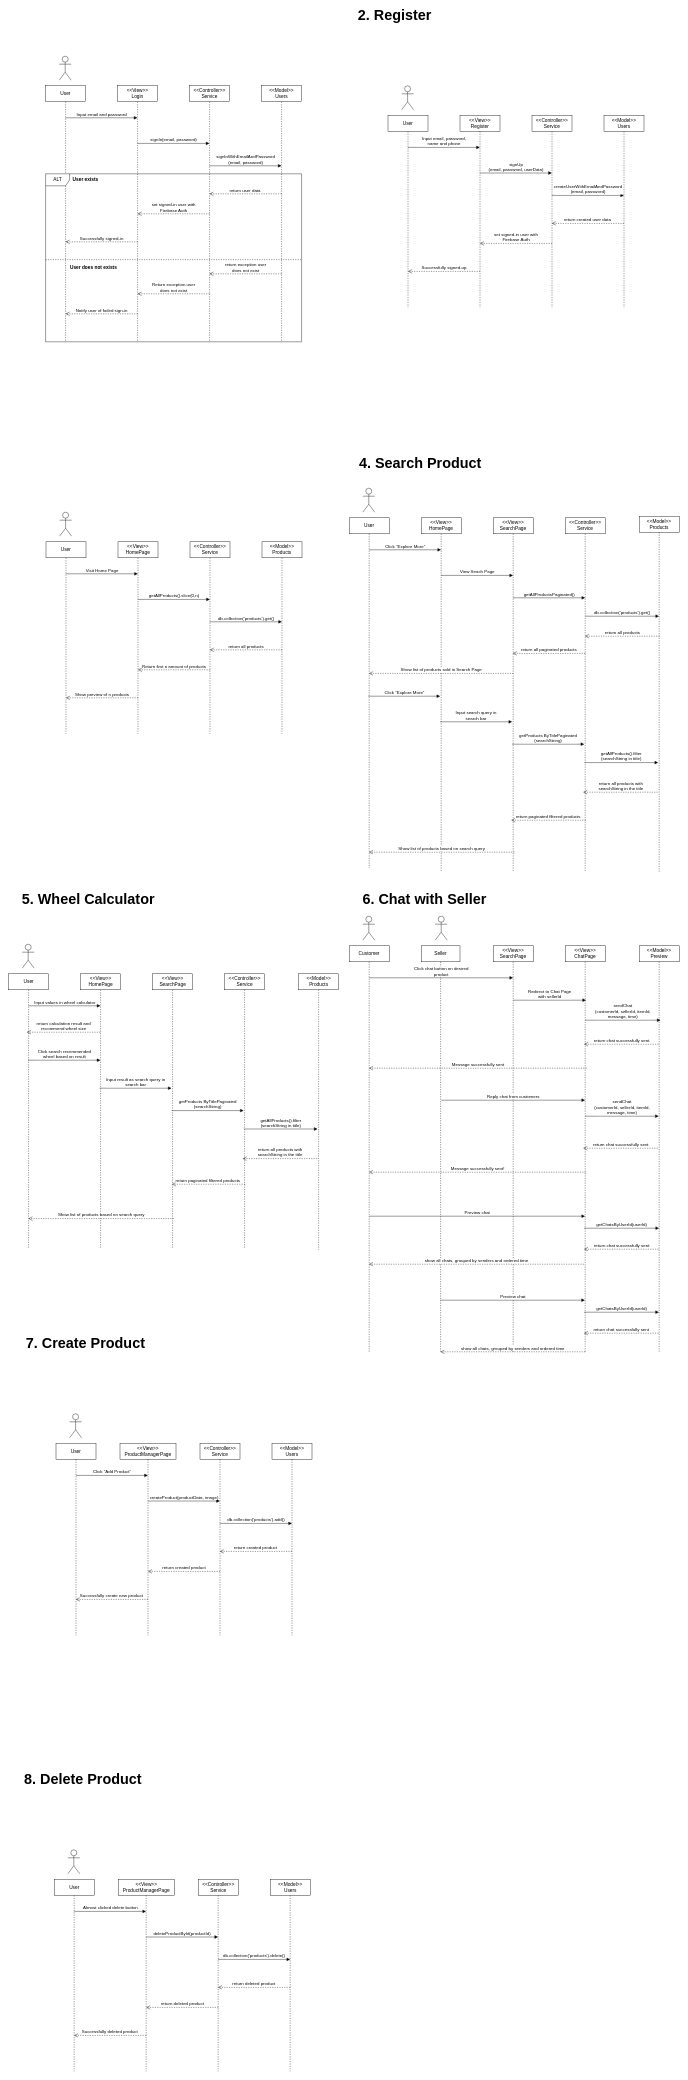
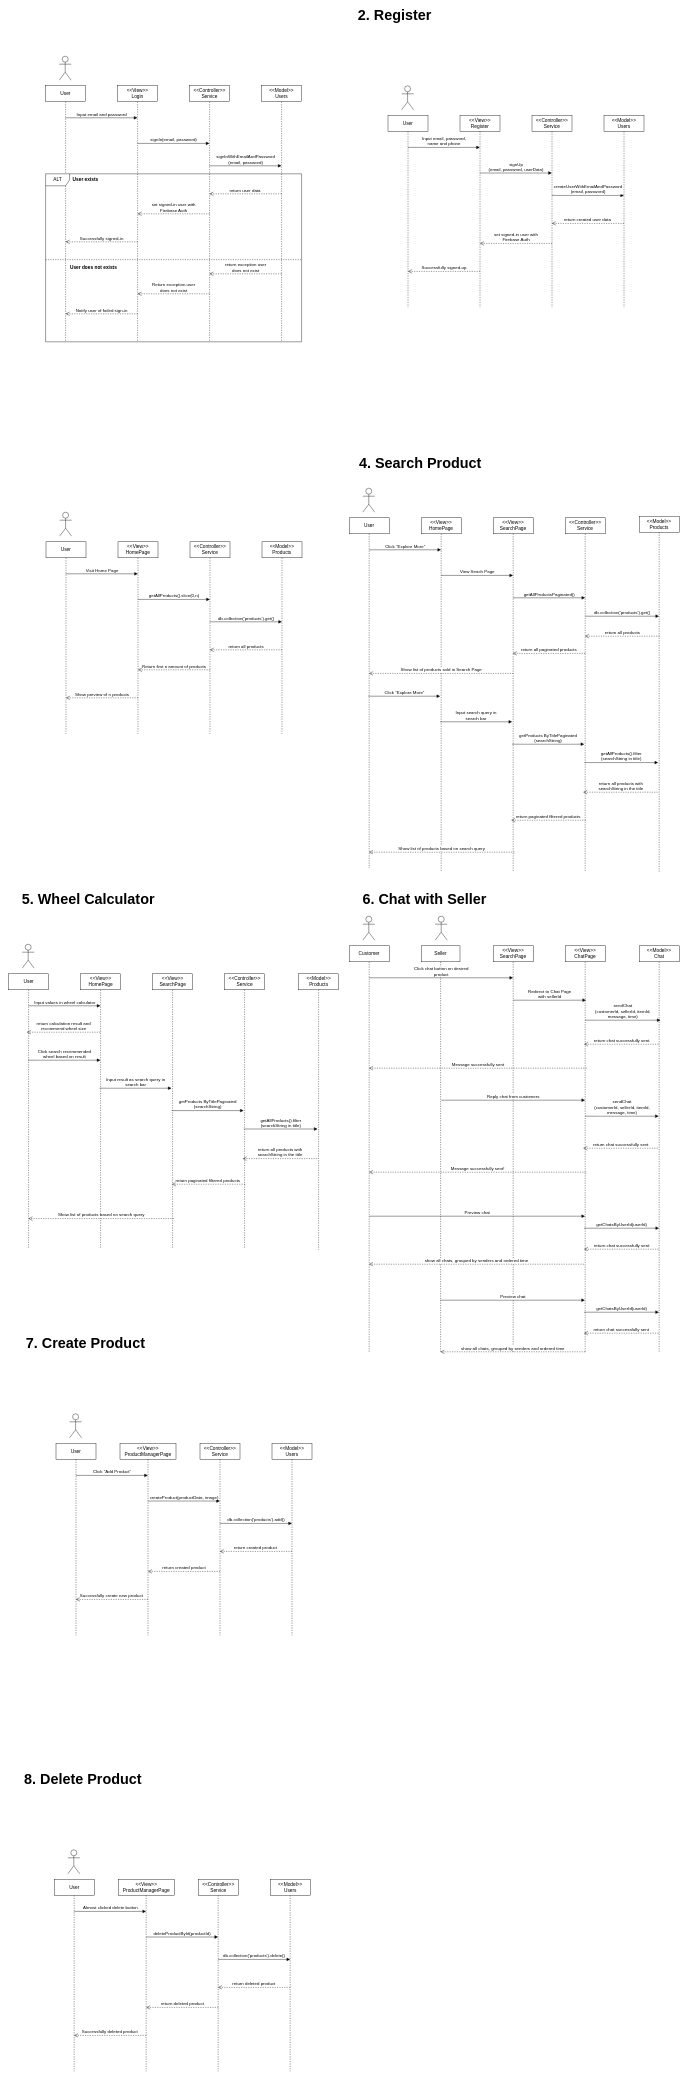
(659, 954) -> (659, 954)
